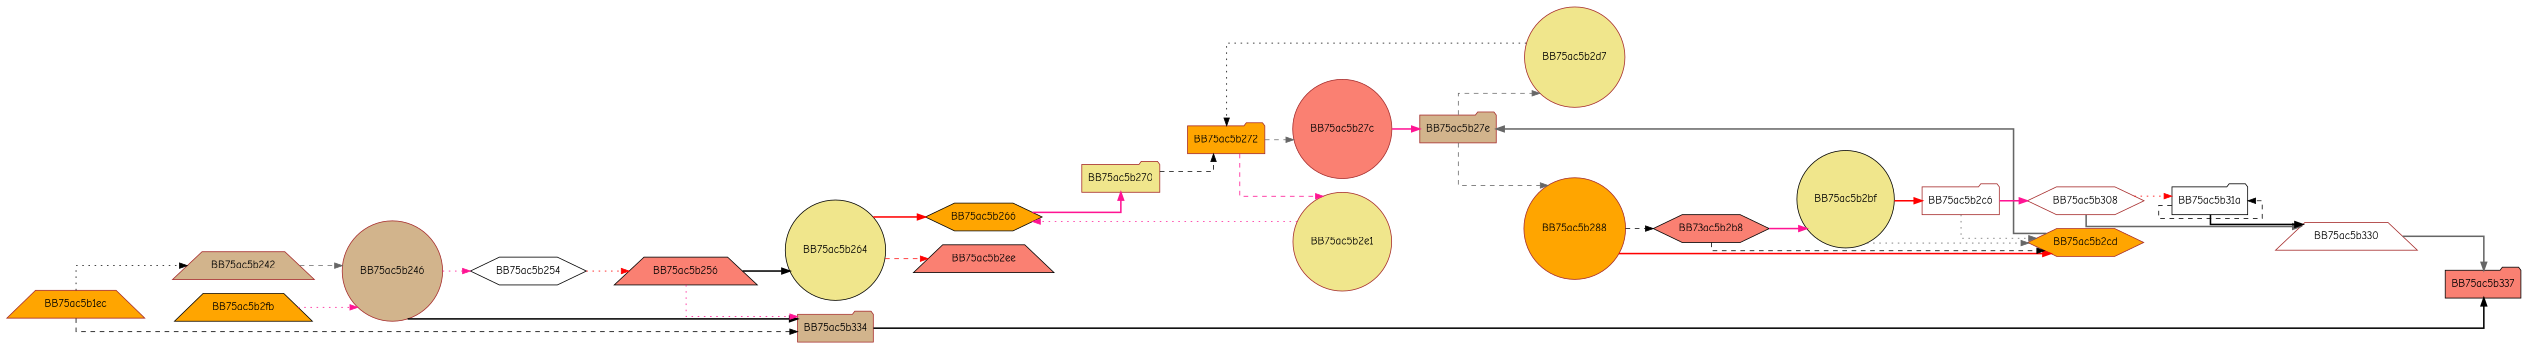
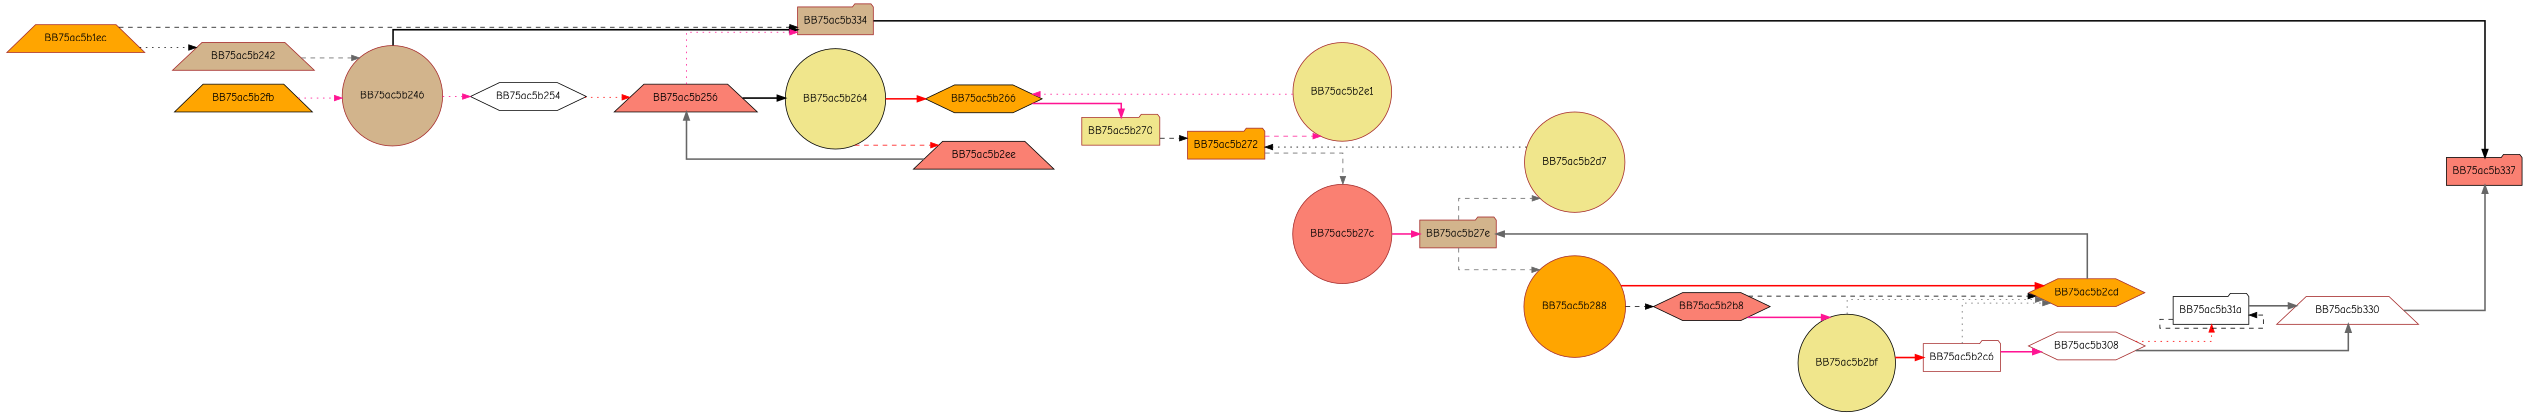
none -> (786, 159)
(2248, 224) -> (2269, 306)
(1711, 229) -> (1712, 307)
